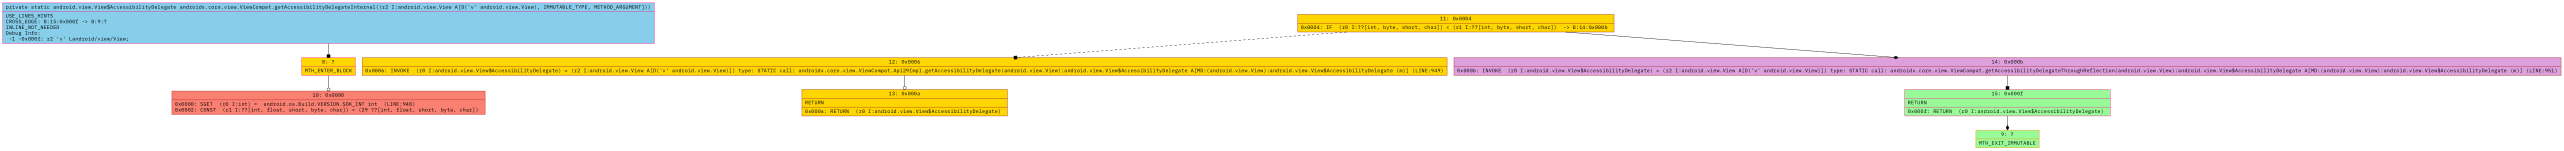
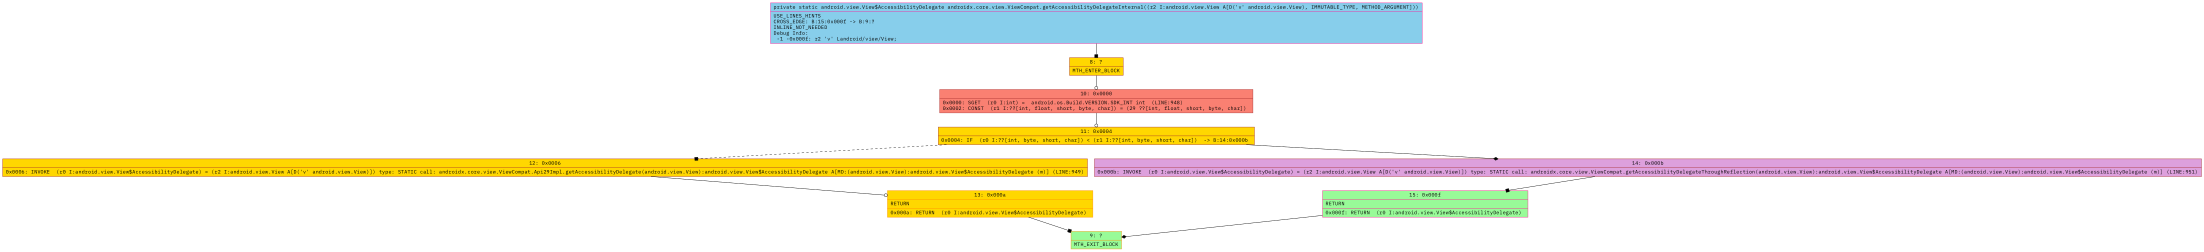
(329, 67) -> (1096, 67)
(905, 103) -> (990, 204)
none -> (1096, 118)
(2008, 143) -> (1096, 244)
none -> (1048, 224)
